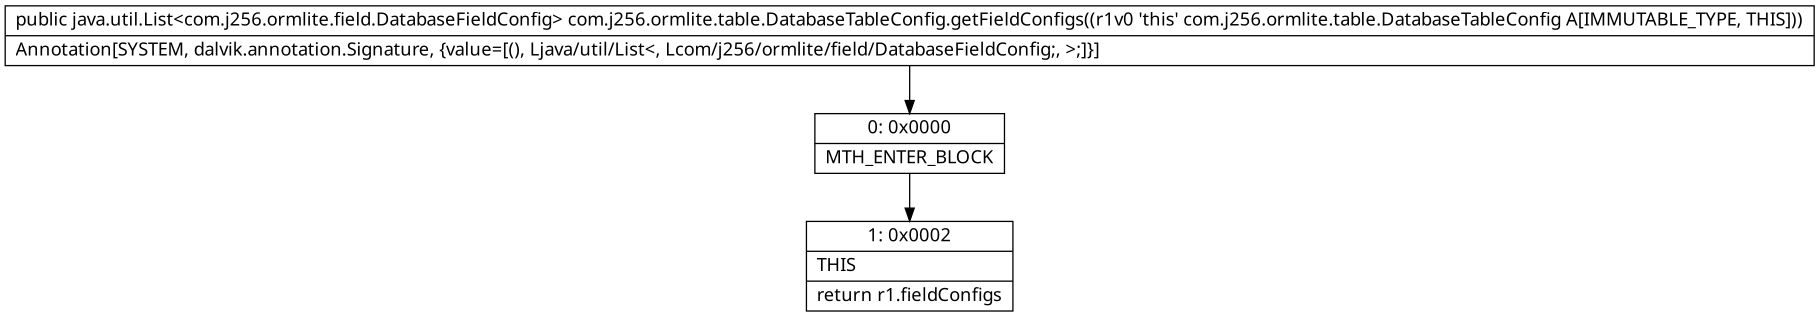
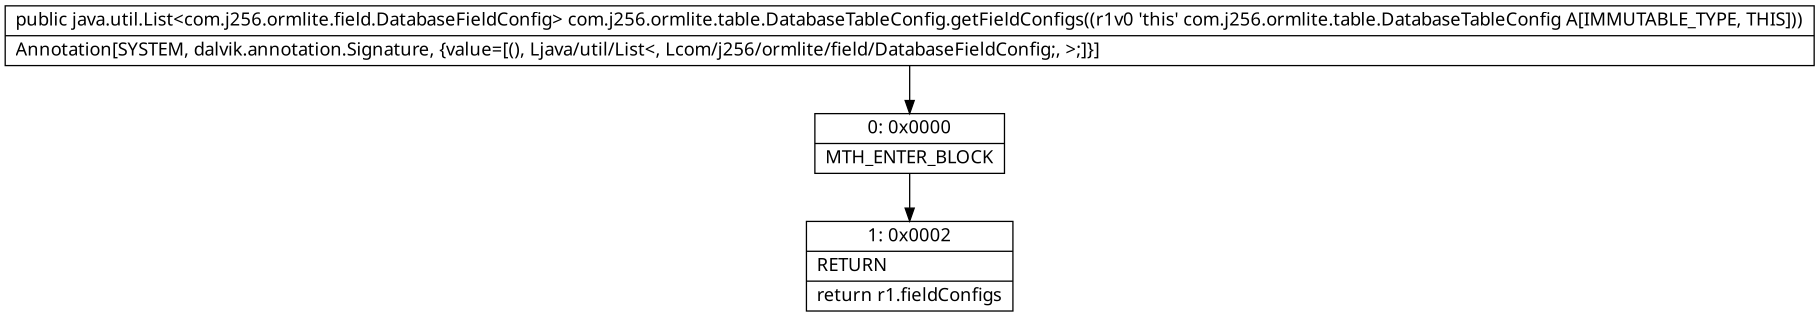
(837, 266) -> (853, 266)
